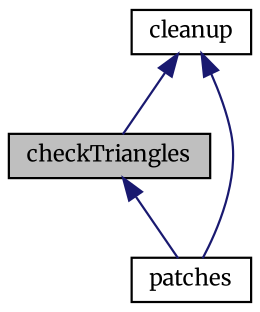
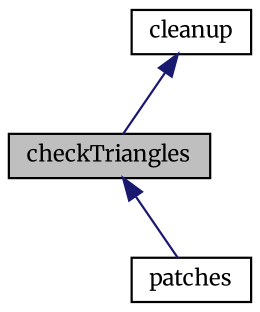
(233, 167) -> none
